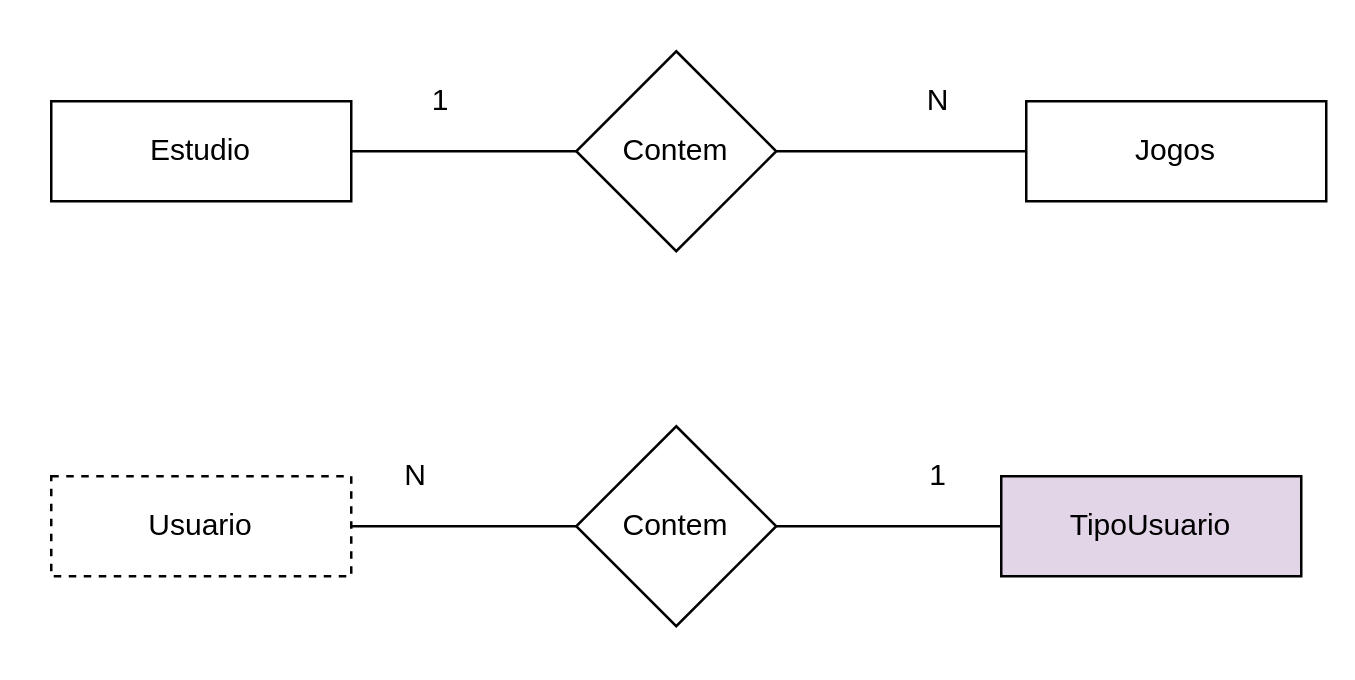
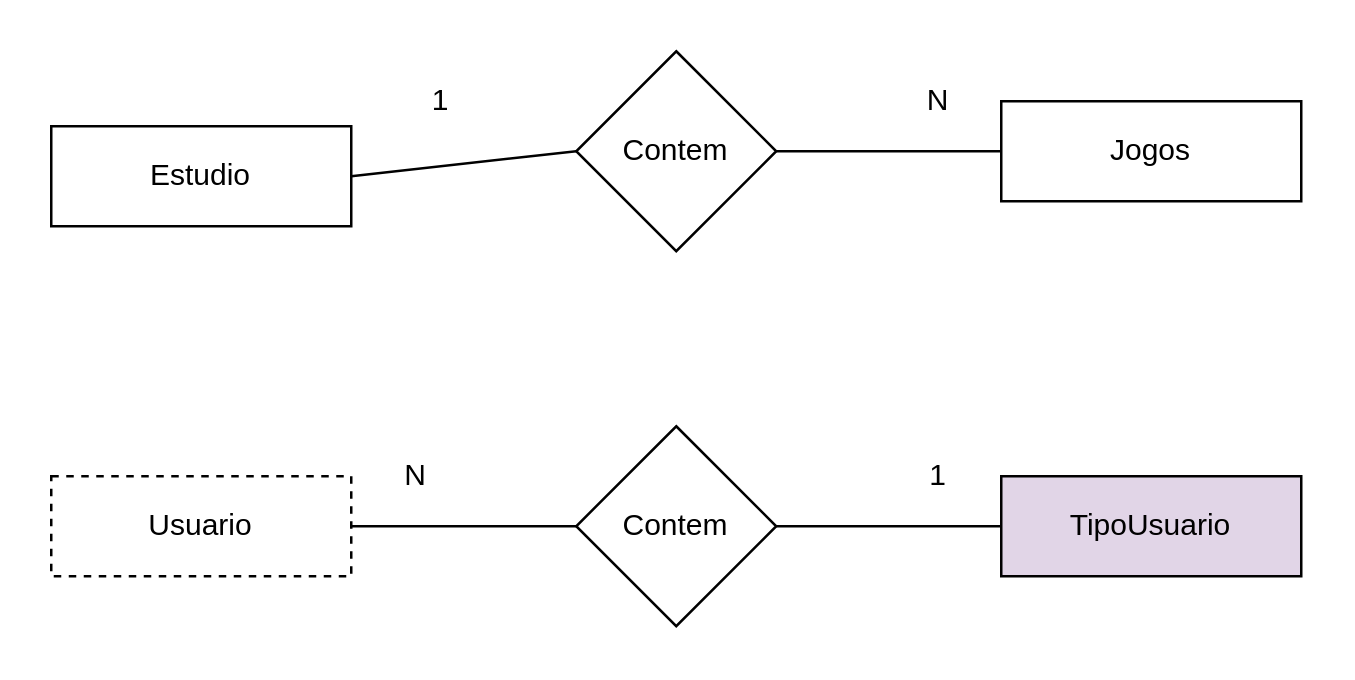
(201, 151) -> (201, 176)
(1176, 151) -> (1151, 151)
